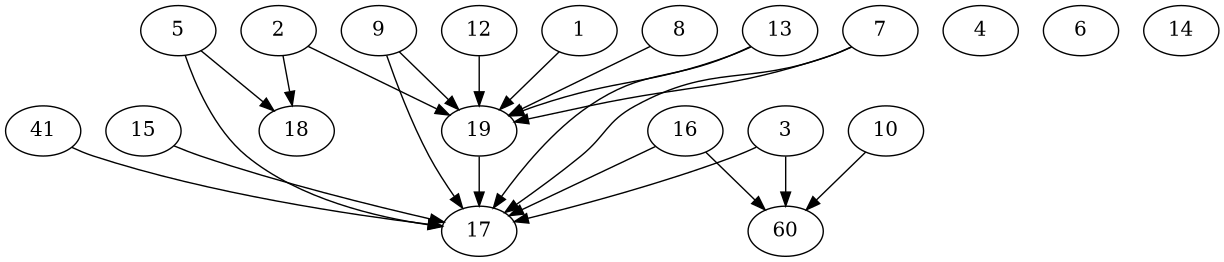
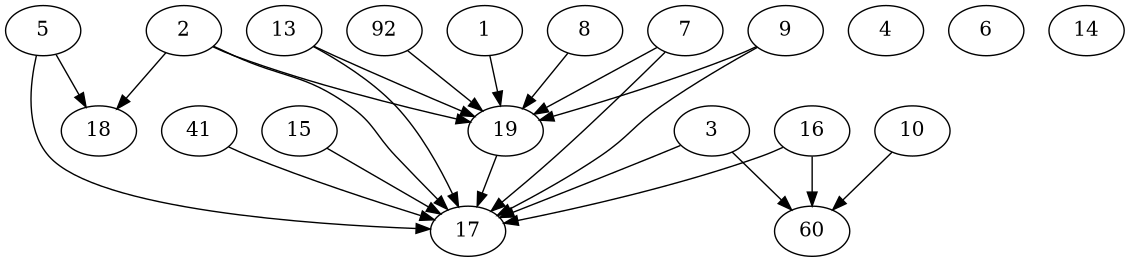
(479, 31) -> (384, 31)
none -> (341, 100)
